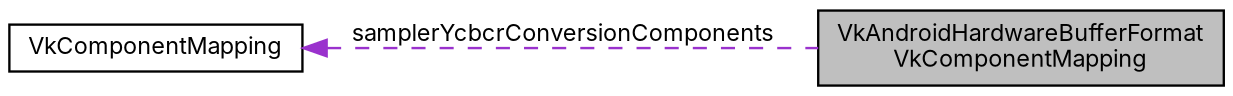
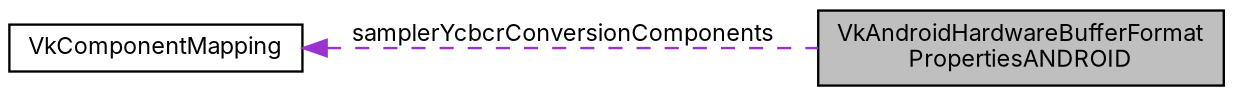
(1021, 48) -> (1021, 48)
